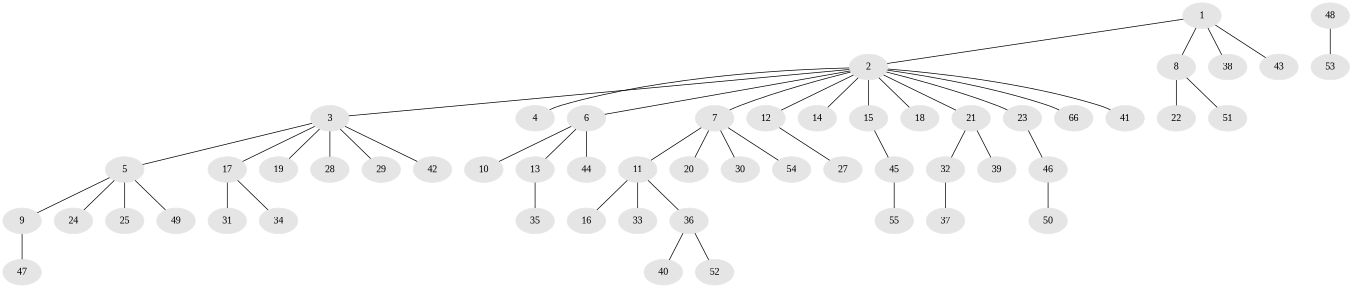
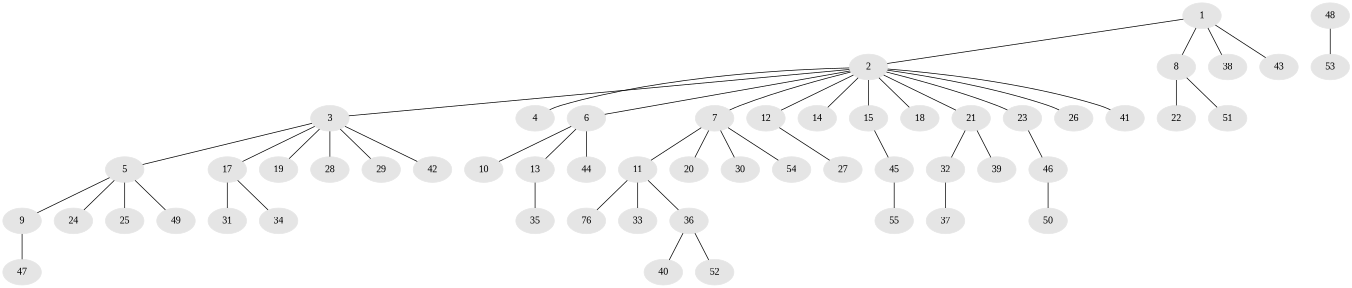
(1074, 118) -> (1074, 118)
(586, 221) -> (586, 221)
